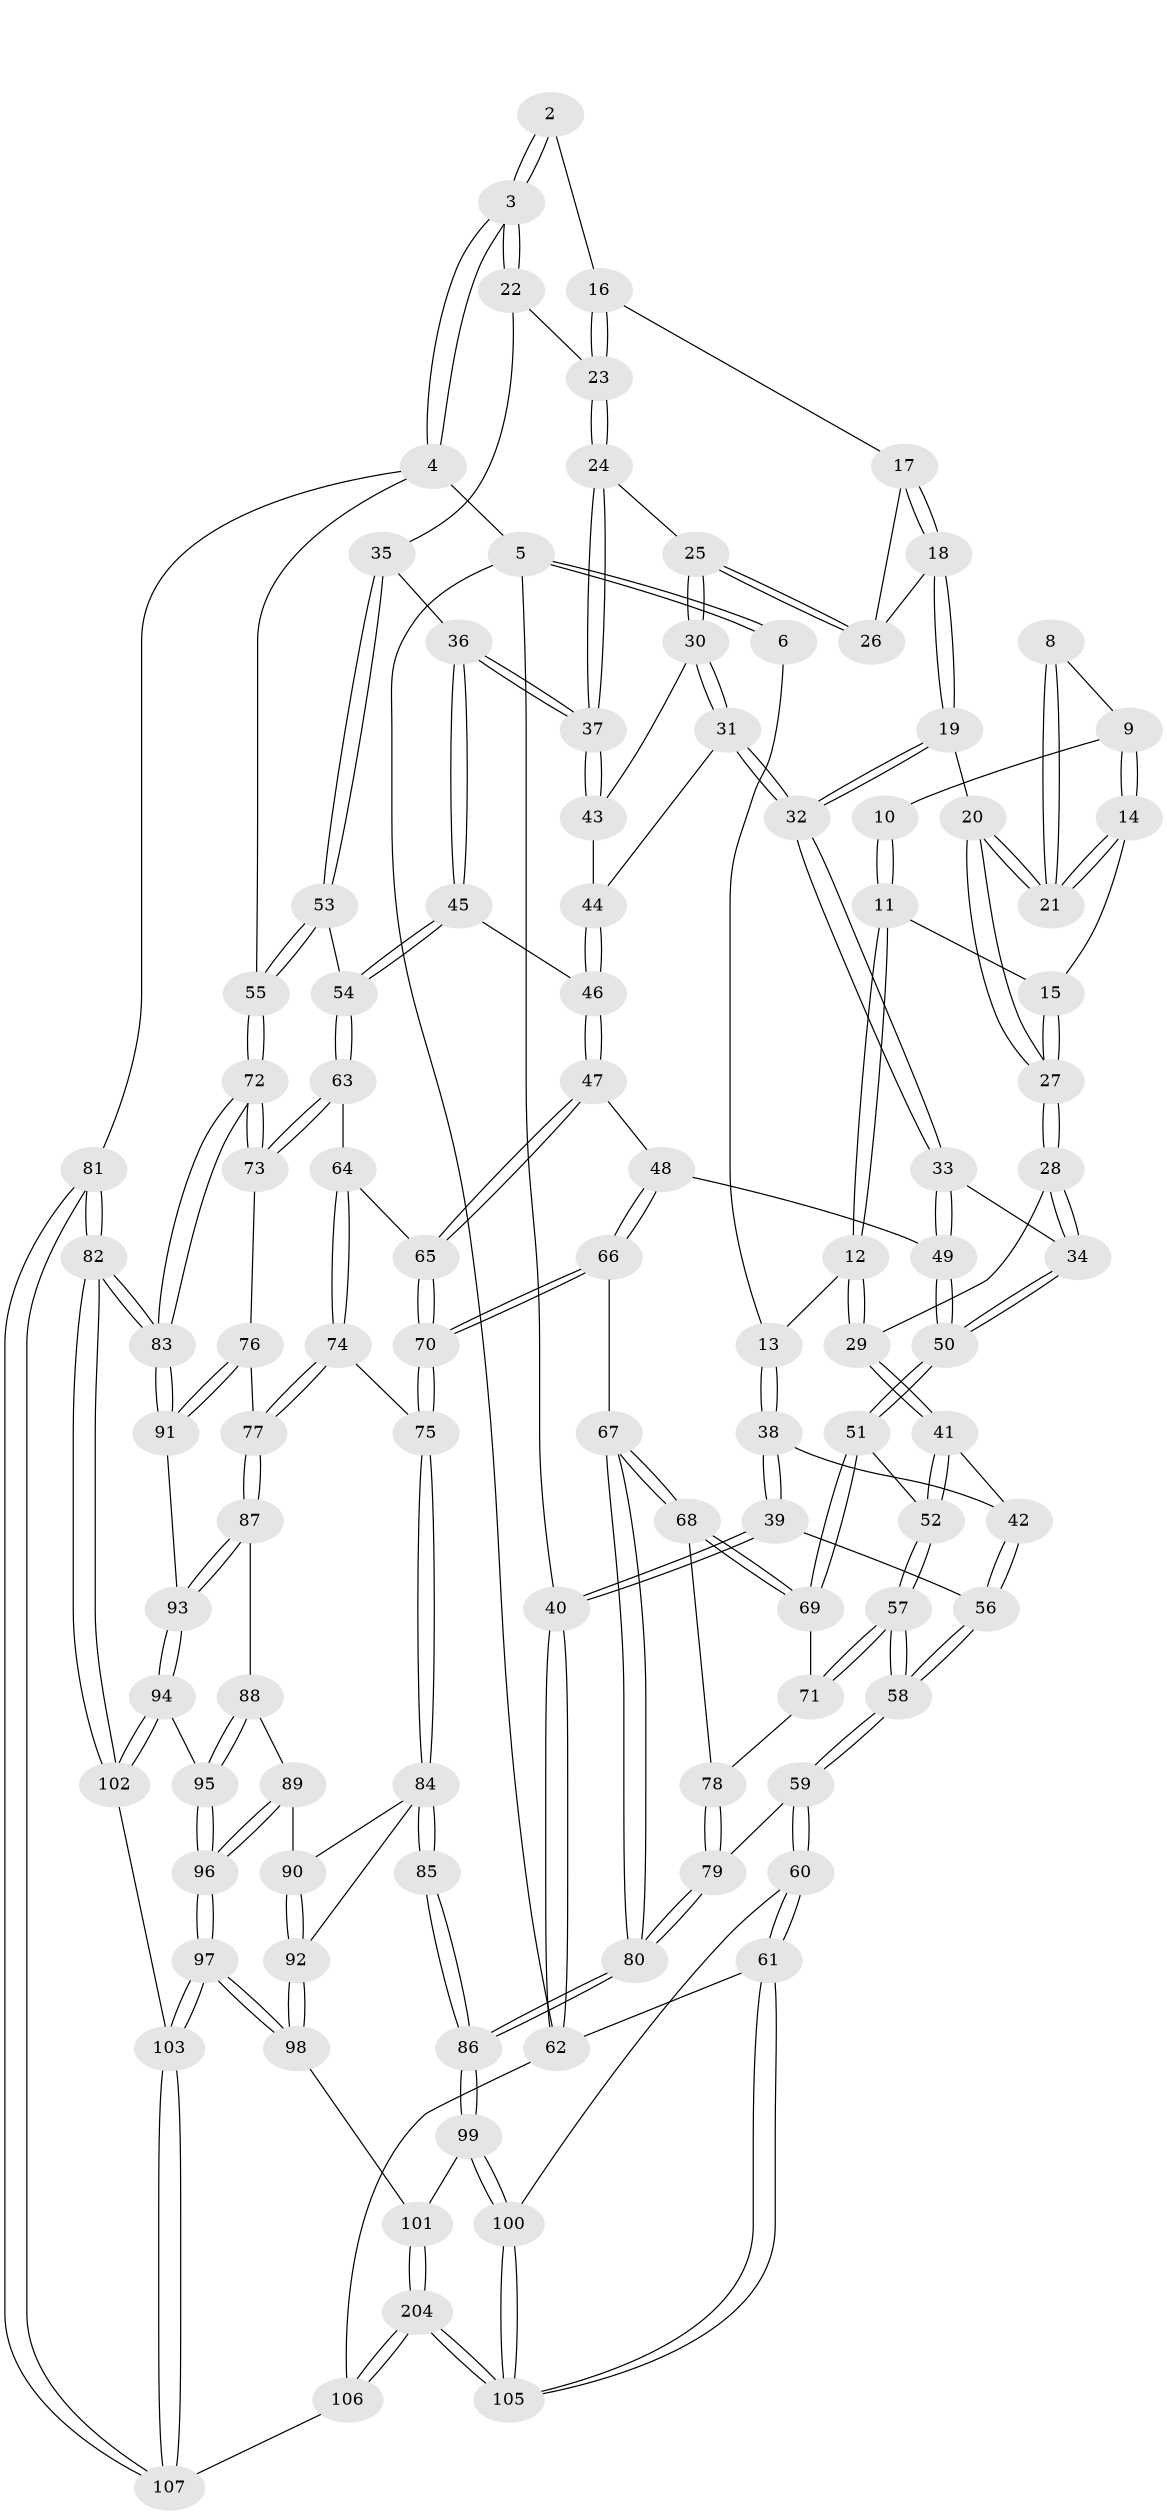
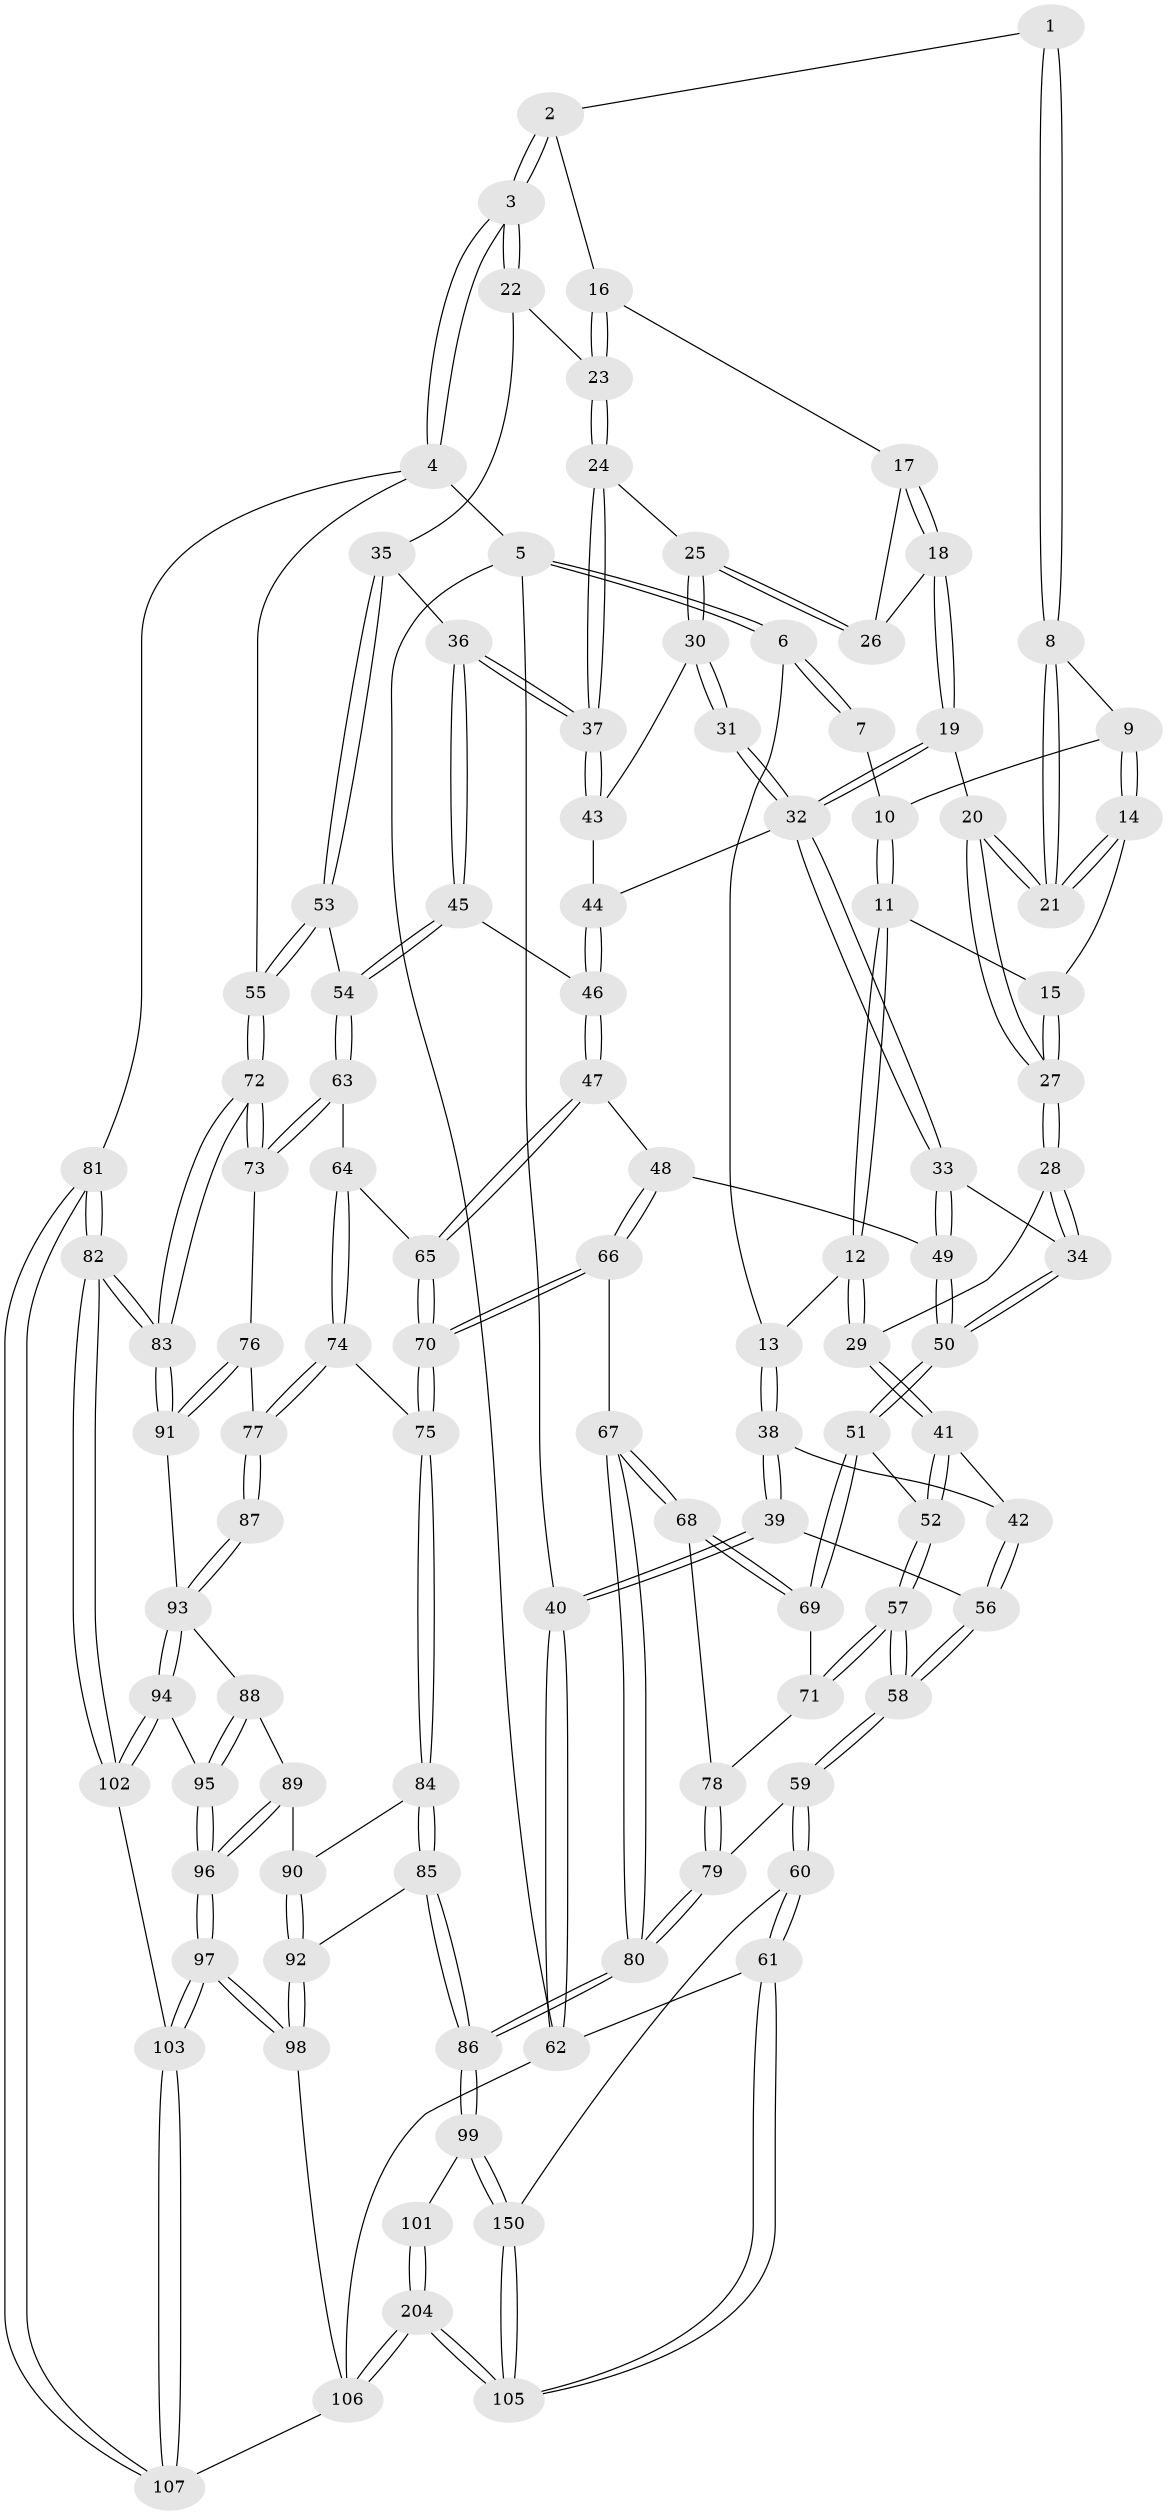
none -> (1051, 27)
none -> (862, 730)
(660, 818) -> (695, 862)
(250, 1609) -> (214, 1653)
(361, 1873) -> (362, 1917)
(357, 2136) -> (314, 2225)
(509, 2224) -> (509, 2224)
